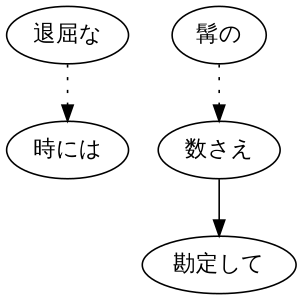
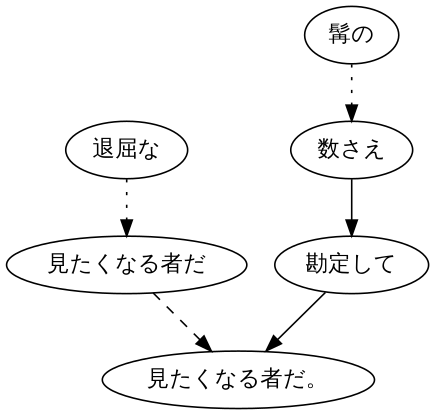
(68, 150) -> (127, 265)
none -> (238, 380)
